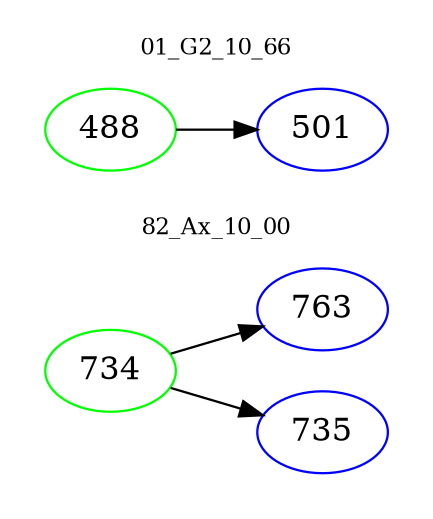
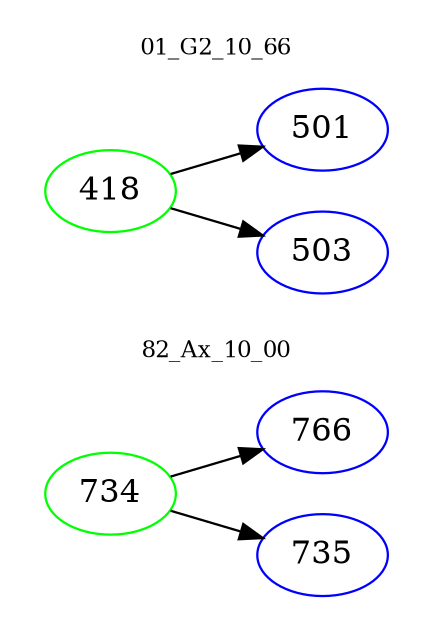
(111, 130) -> (111, 191)
none -> (323, 253)
(323, 309) -> (323, 432)
